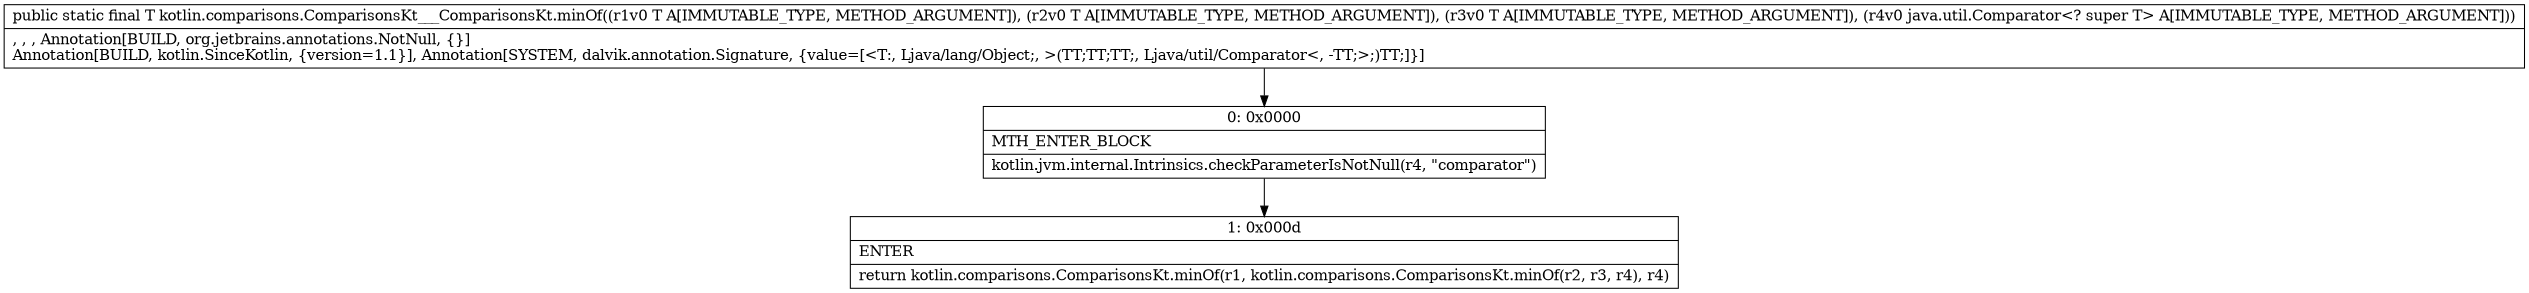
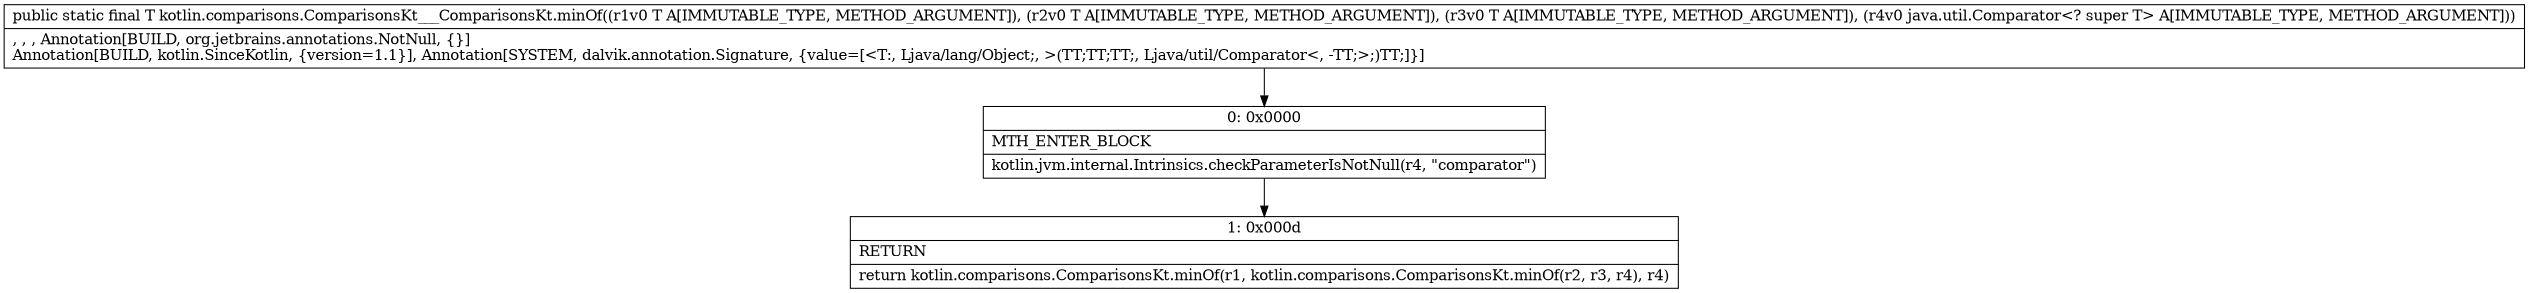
(886, 252) -> (892, 252)
